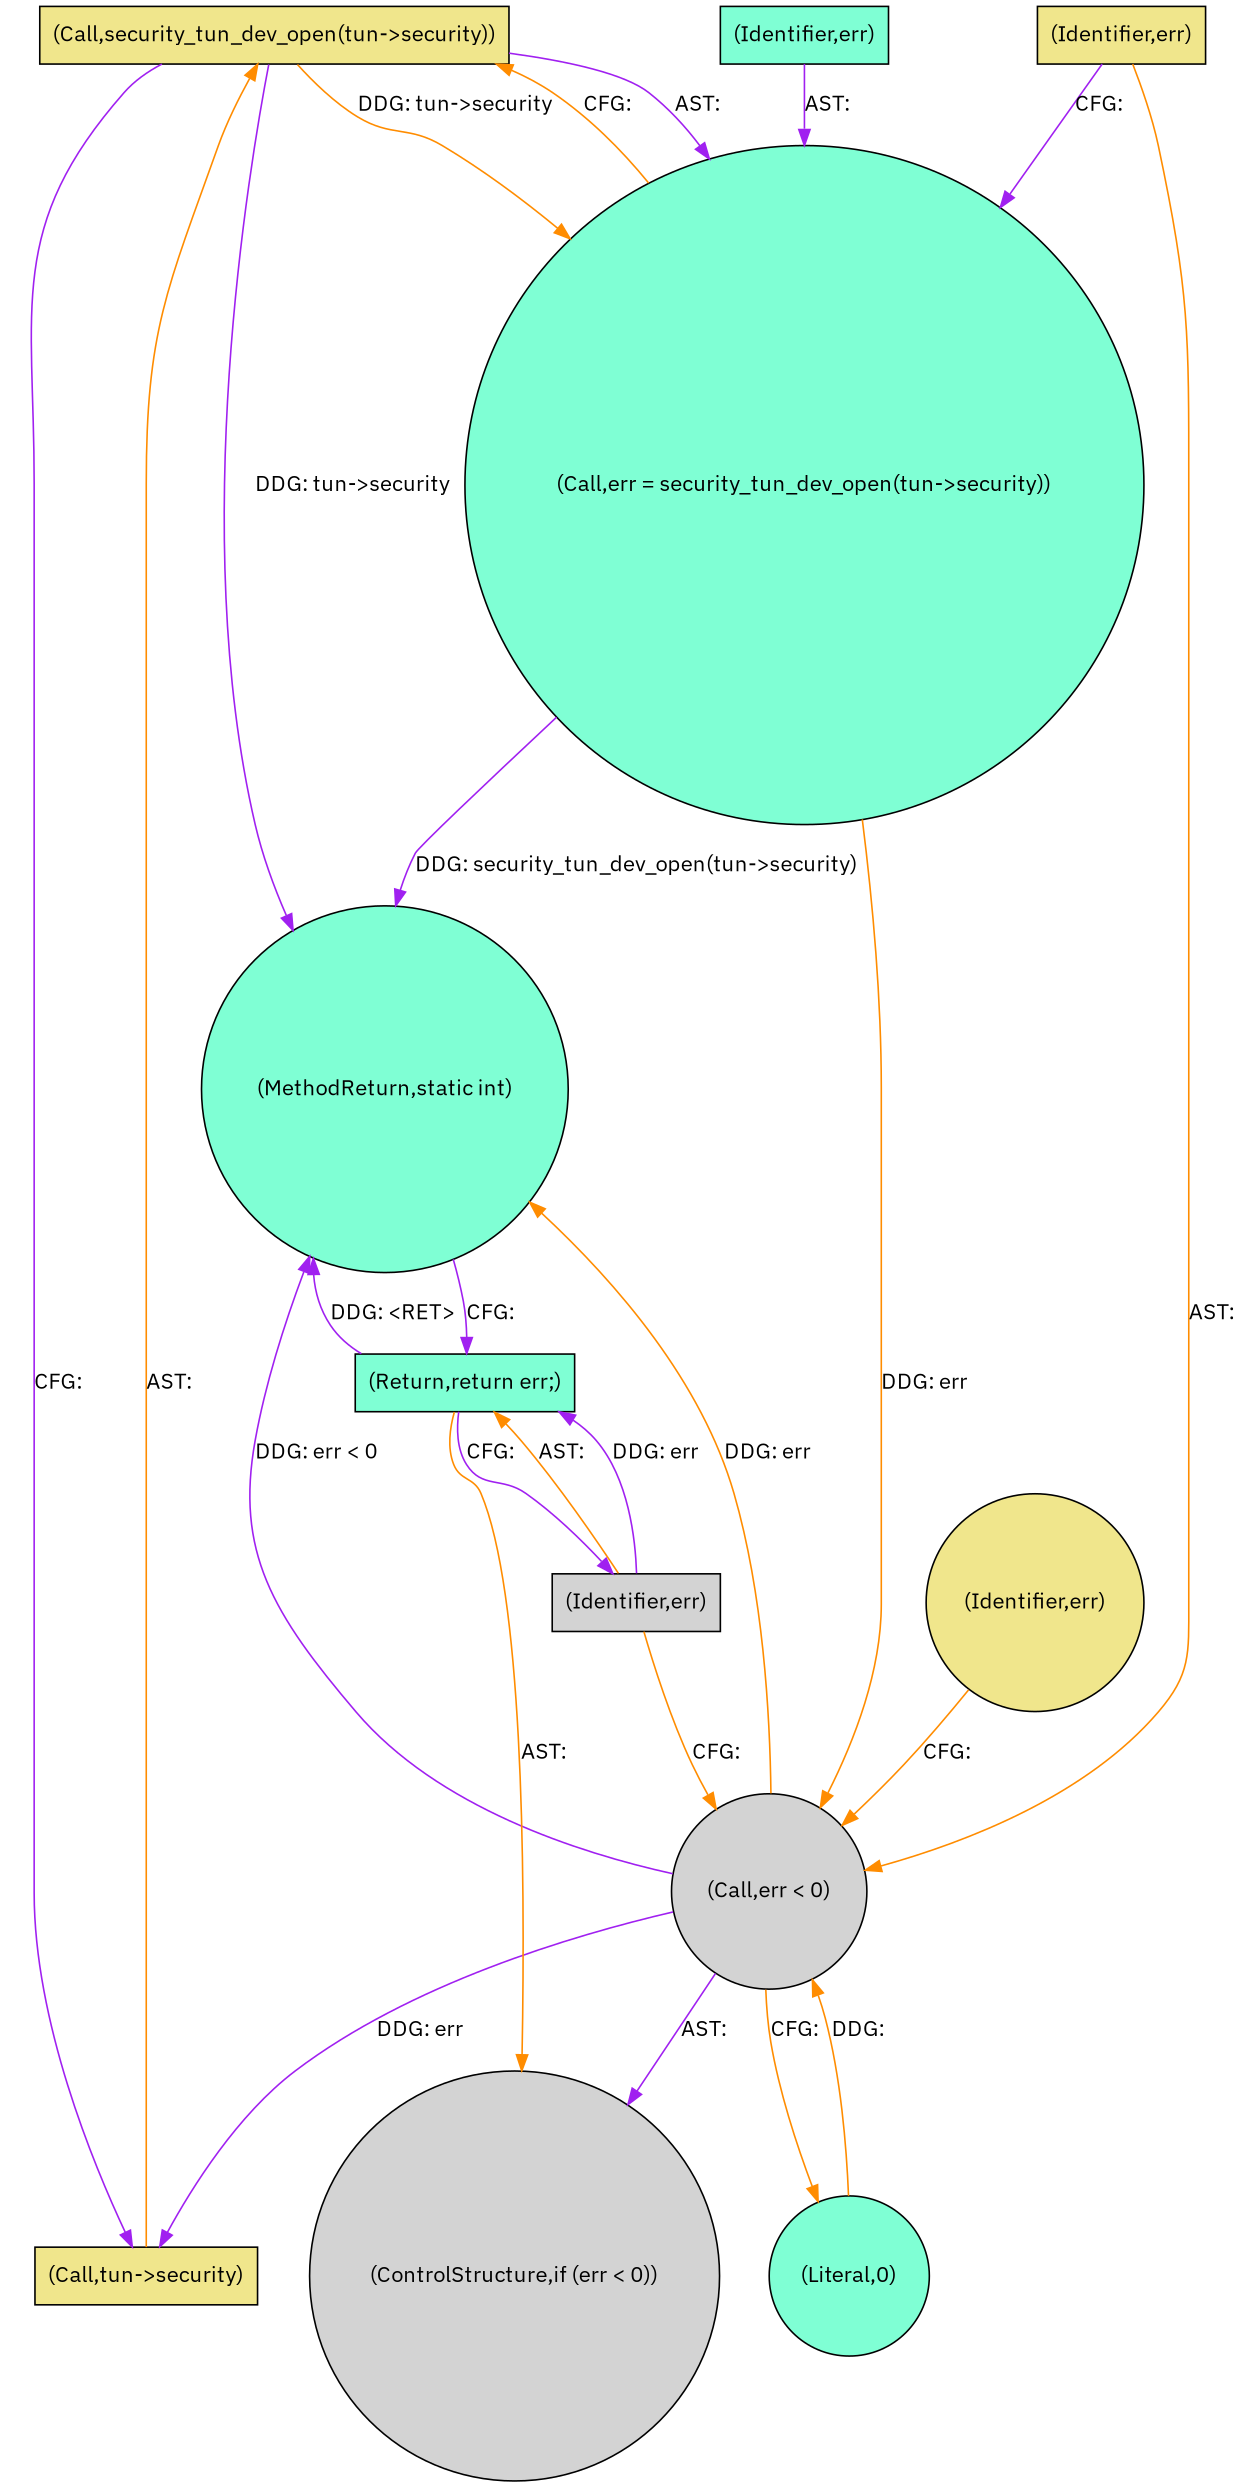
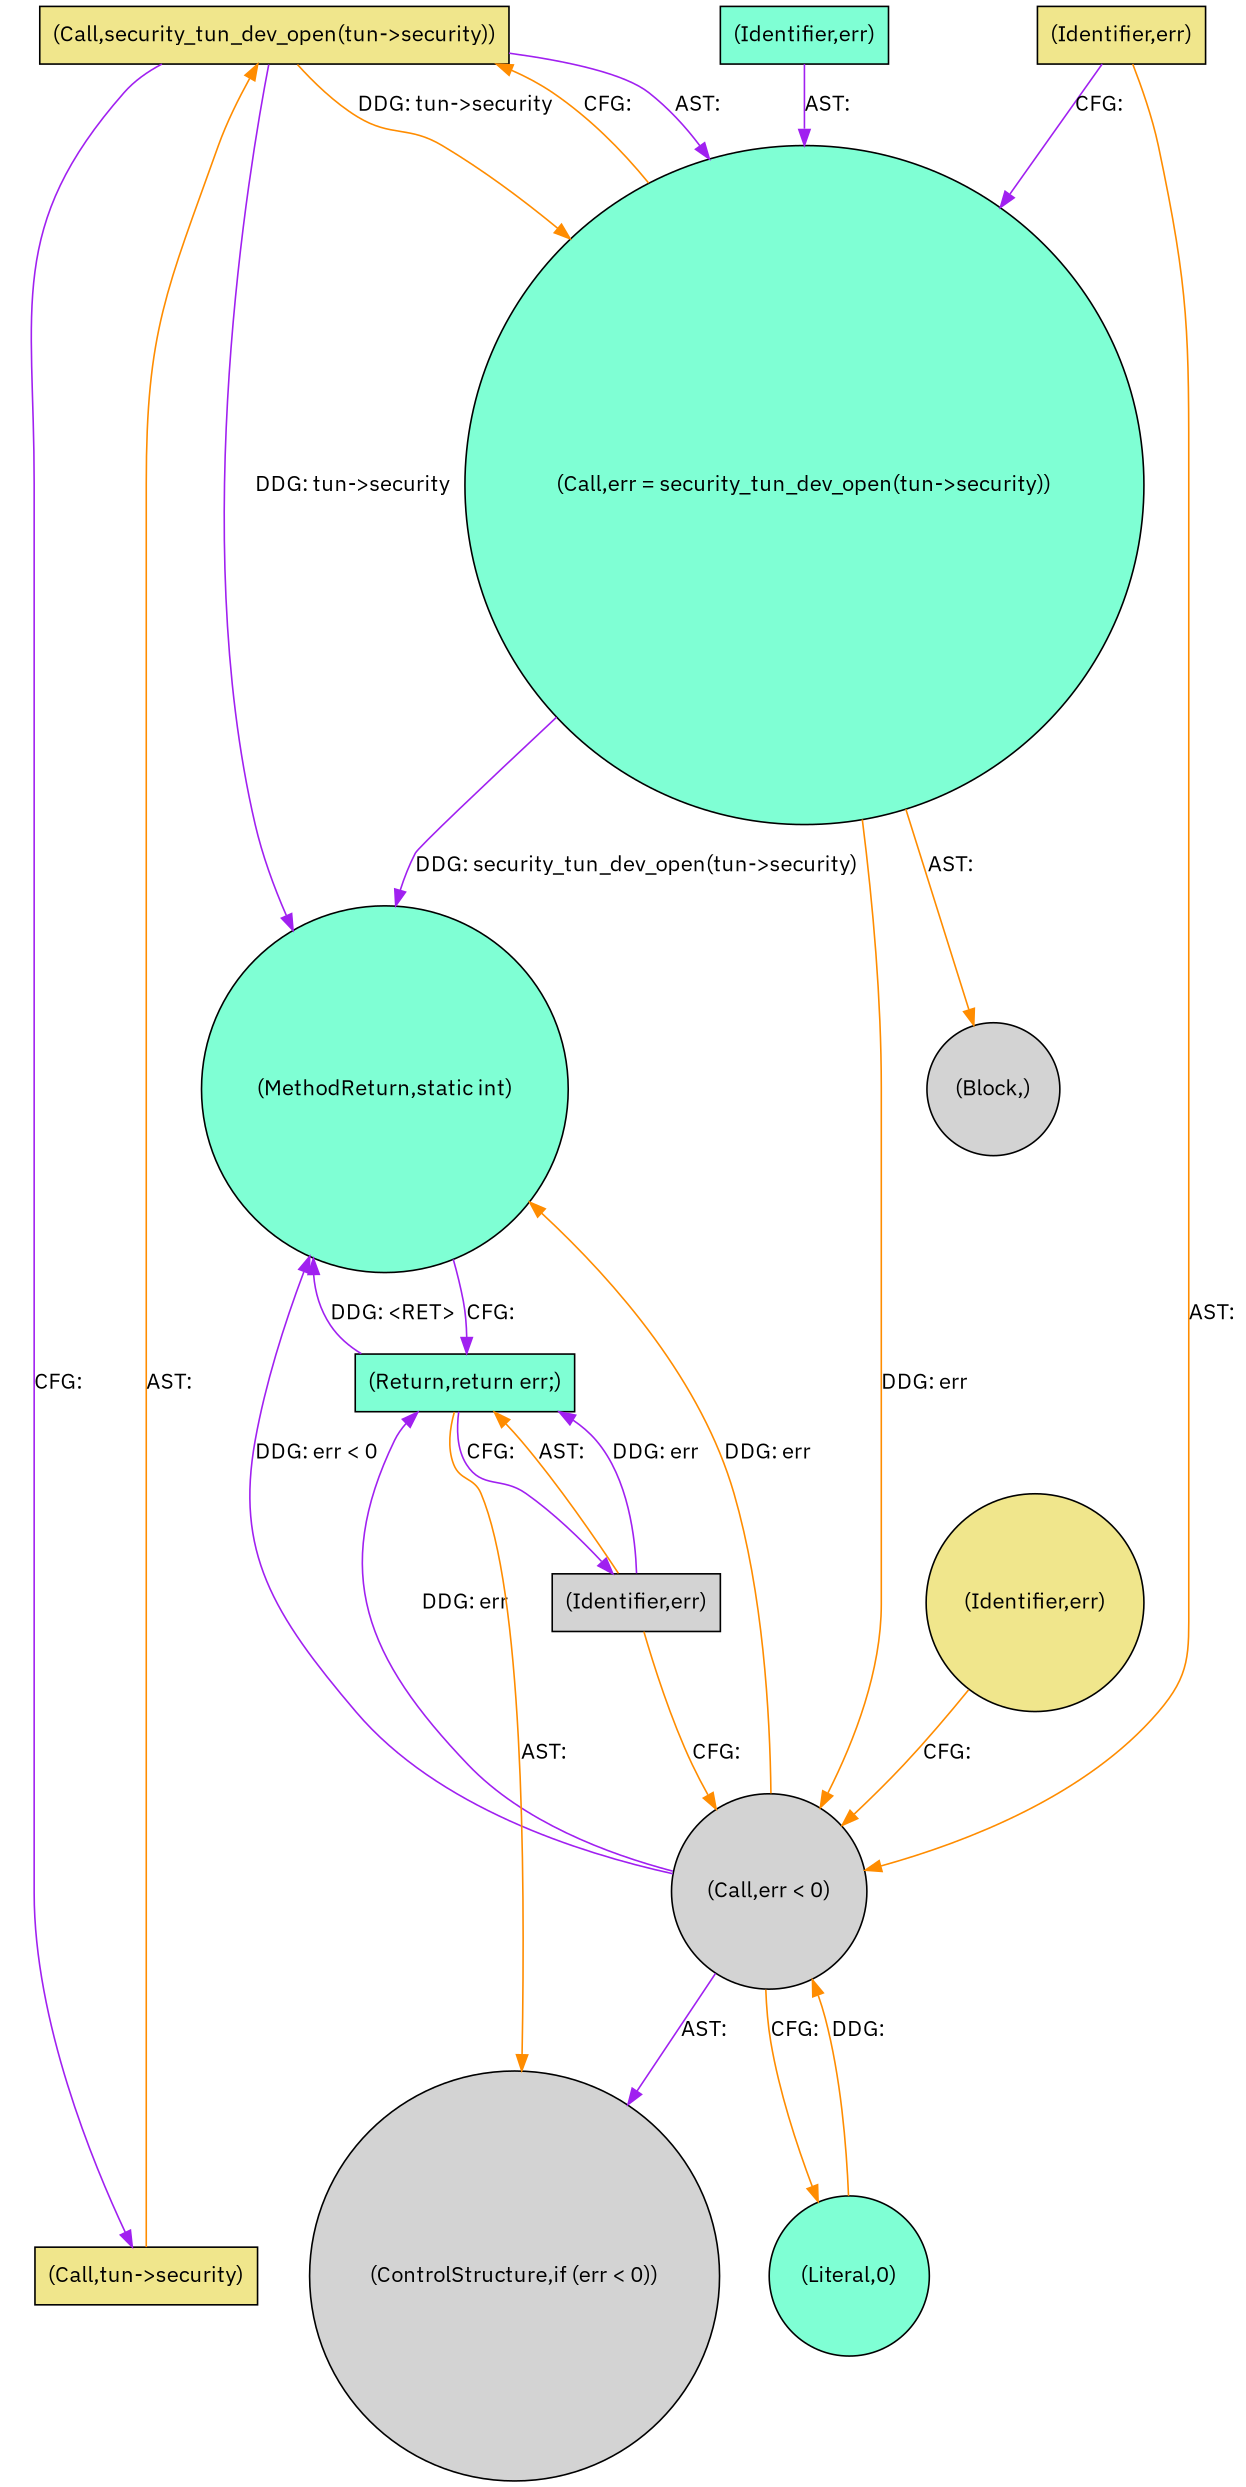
none -> (993, 1089)
(382, 2016) -> (420, 1708)
